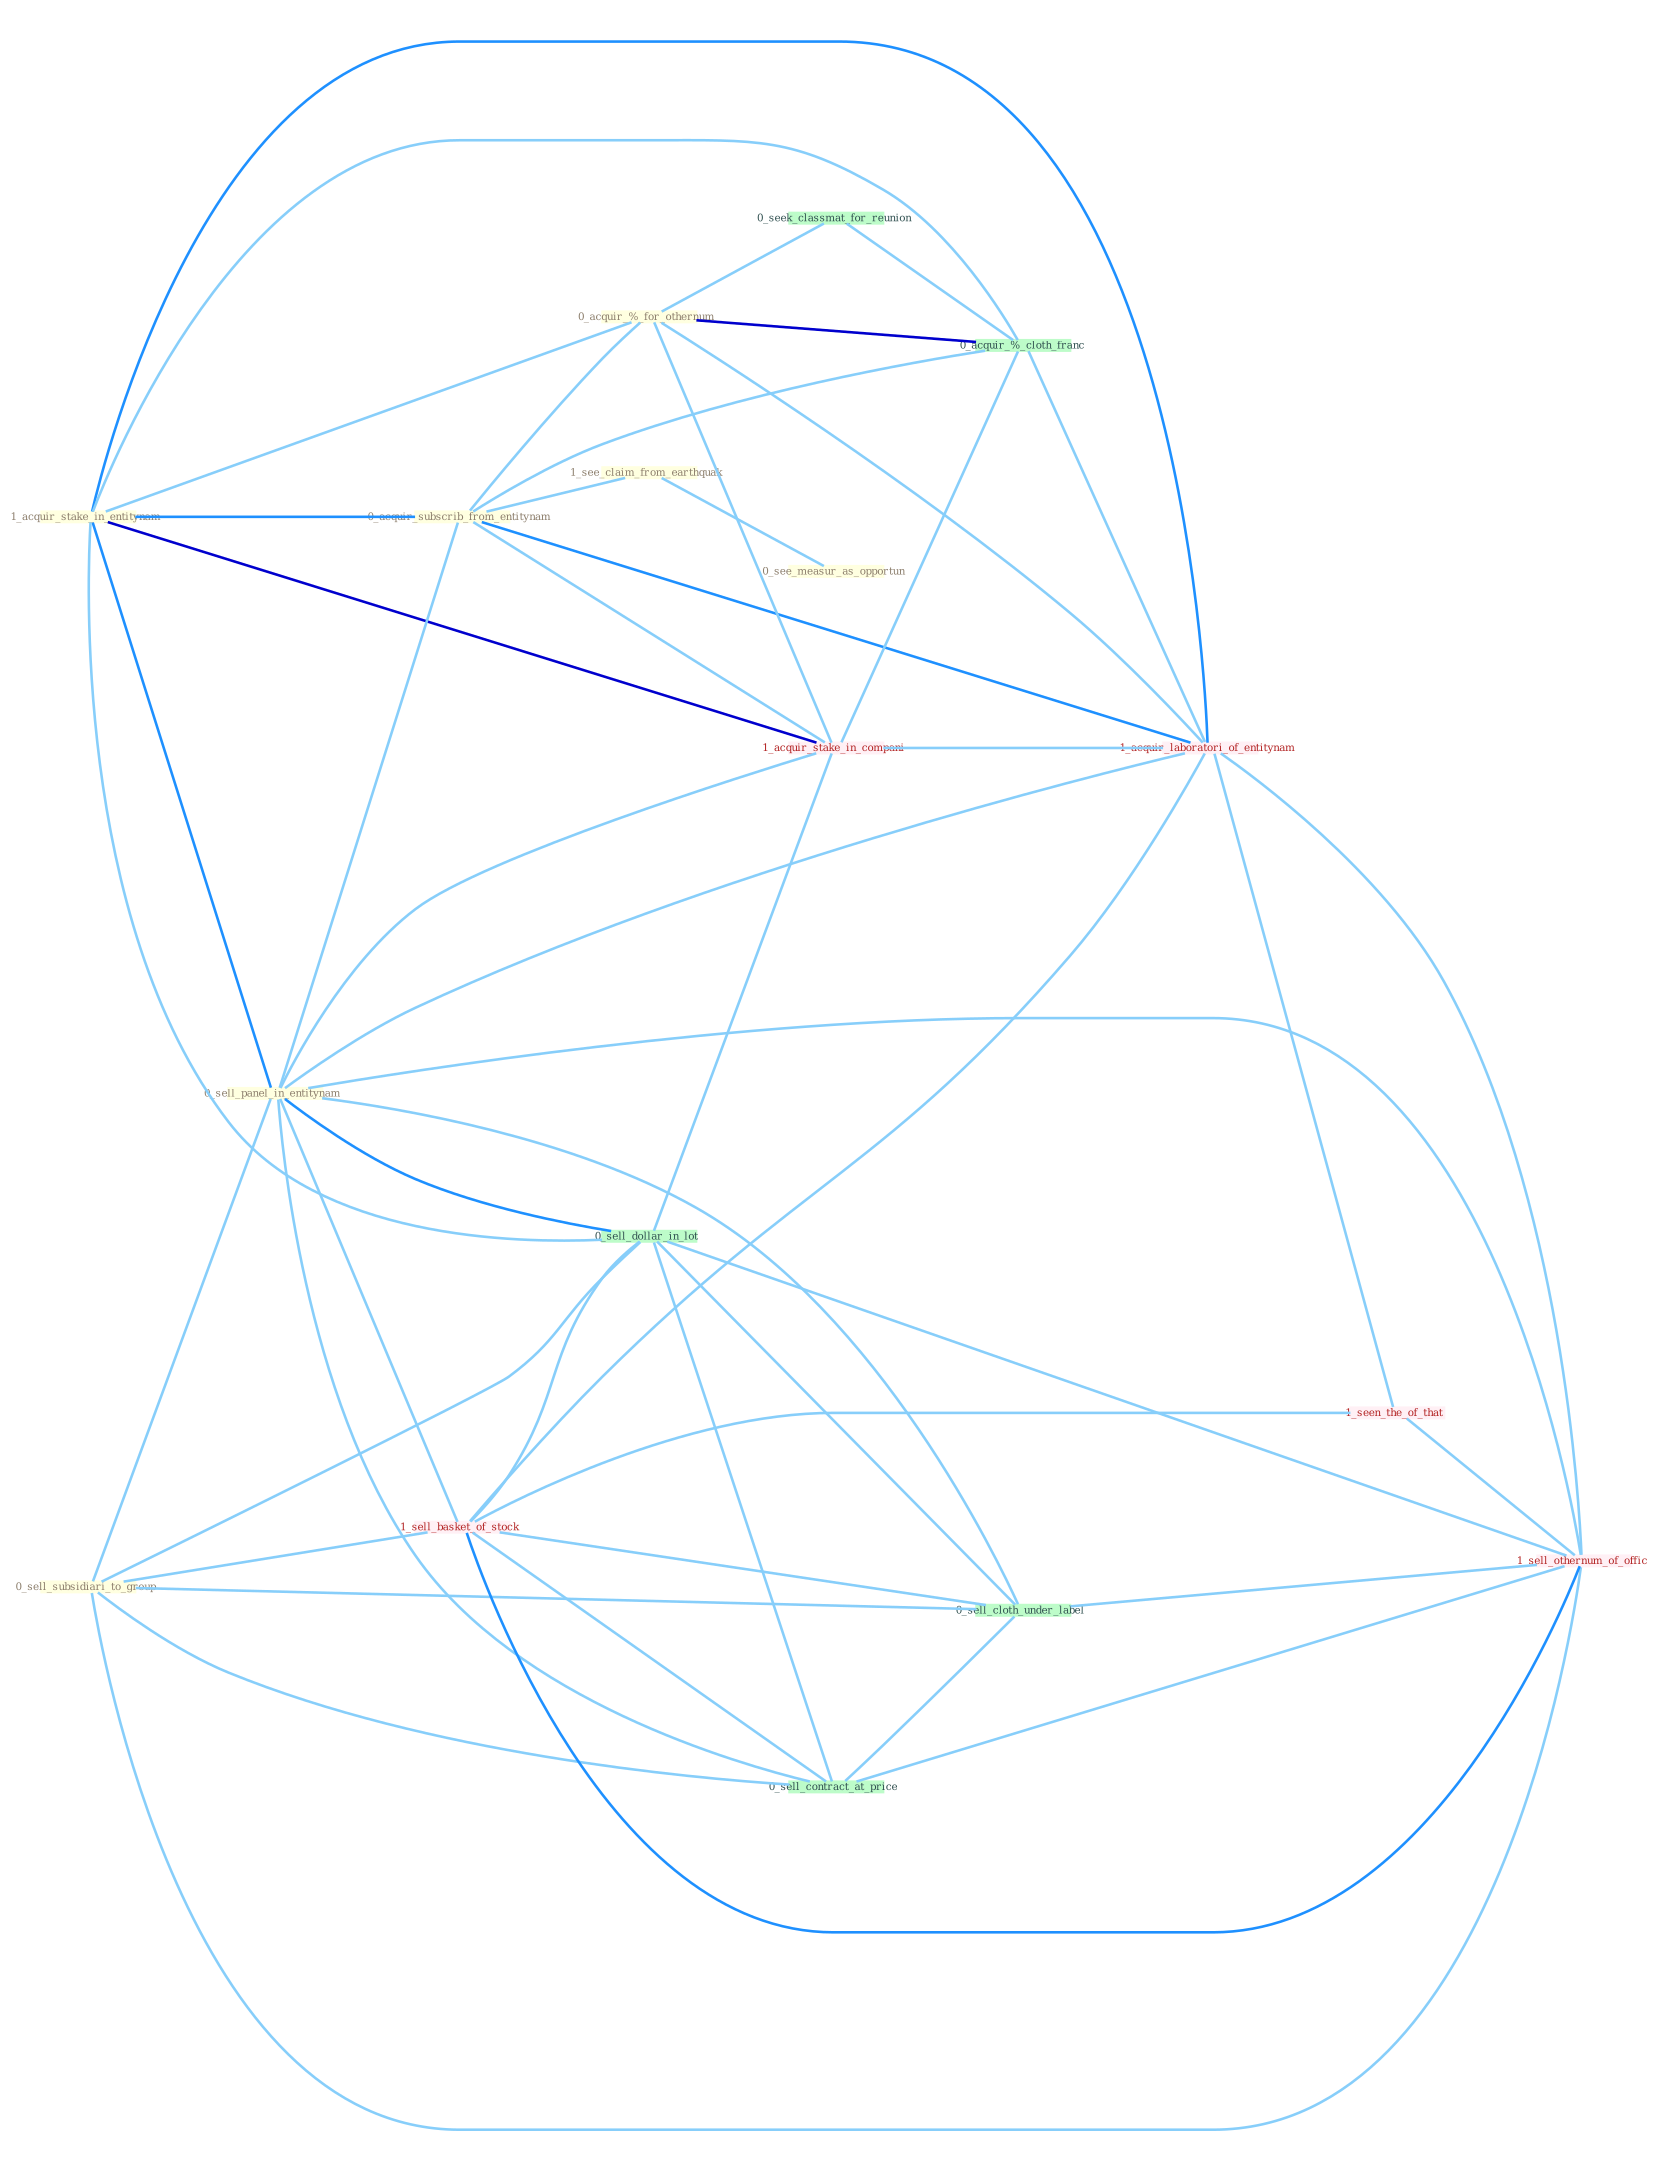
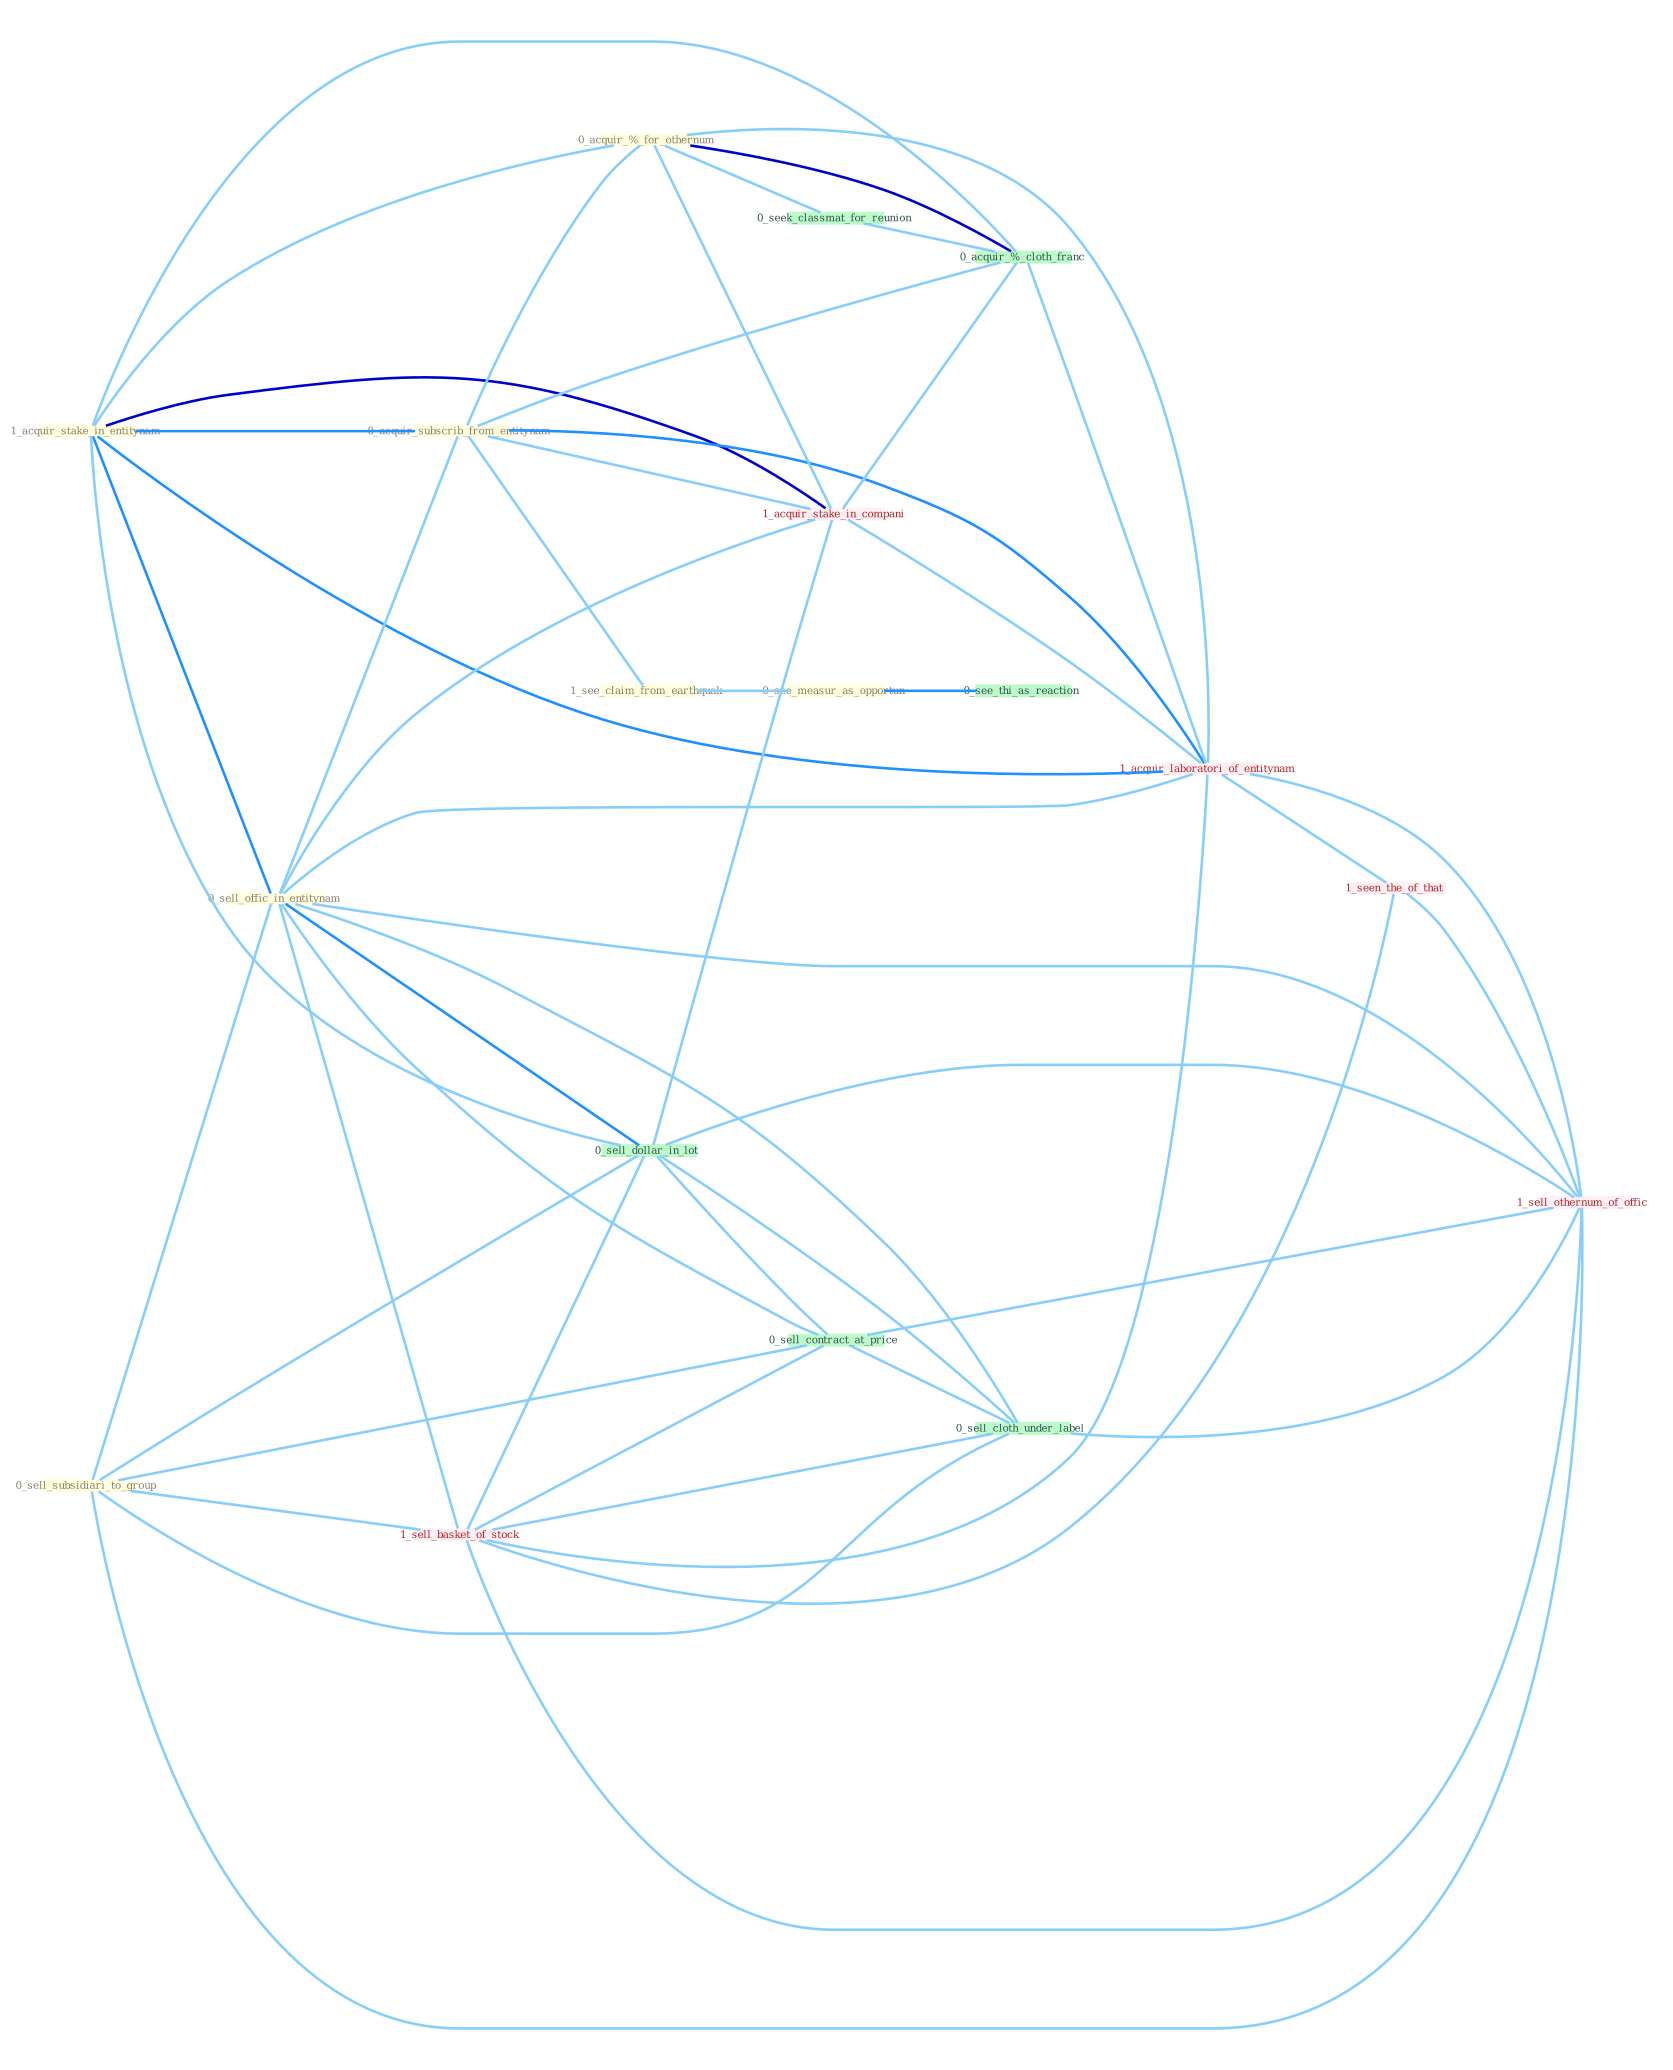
none -> (1023, 691)
(275, 1093) -> (275, 899)
(1009, 1932) -> (1182, 1930)
